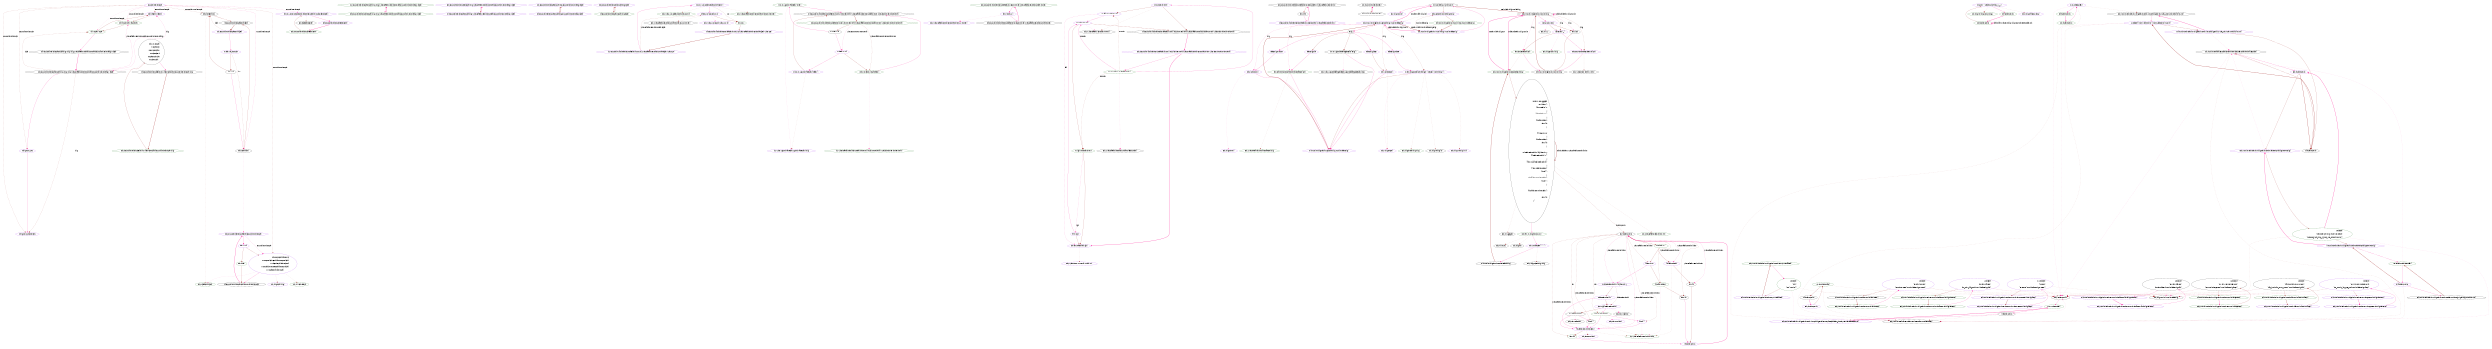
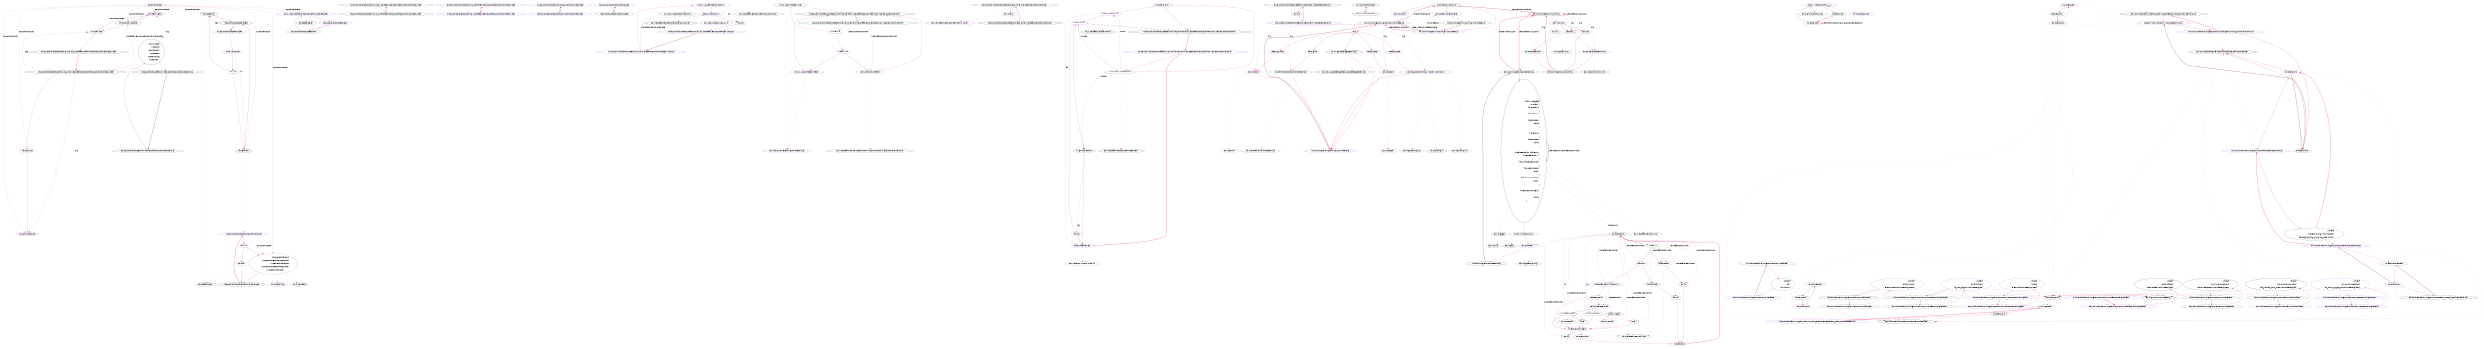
(194, 10) -> (193, 10)
